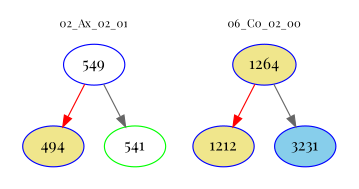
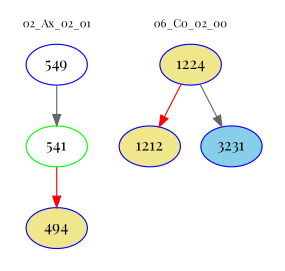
(264, 65) -> (191, 65)
(76, 100) -> (57, 182)
